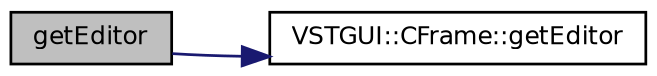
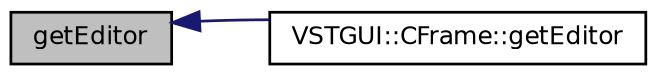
(207, 55) -> (235, 20)
